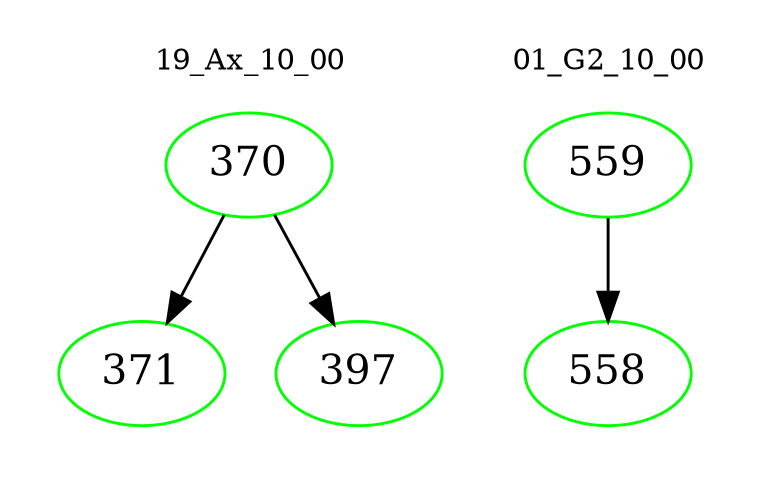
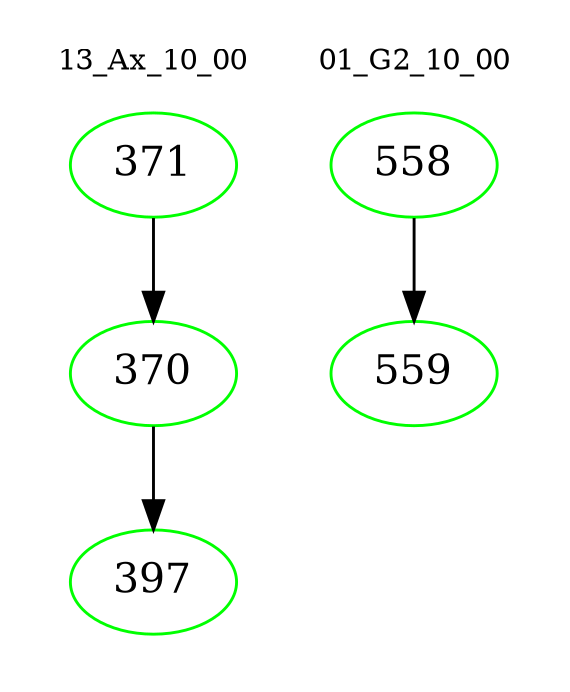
(250, 62) -> (153, 62)
(608, 255) -> (414, 255)
(203, 256) -> (153, 255)
